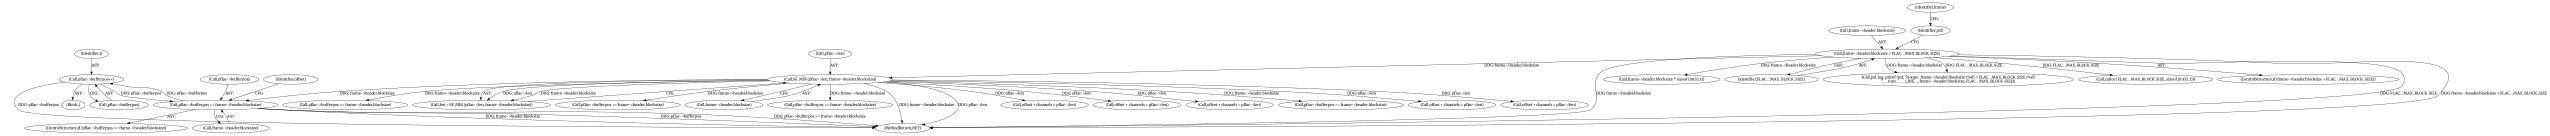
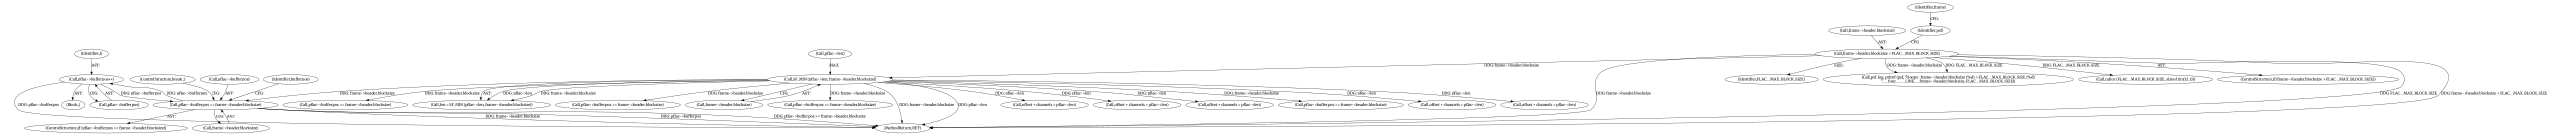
(835, 65) -> (835, 65)
(1835, 69) -> none
none -> (163, 79)
(291, 79) -> (291, 79)
(1662, 79) -> none
(656, 92) -> none
